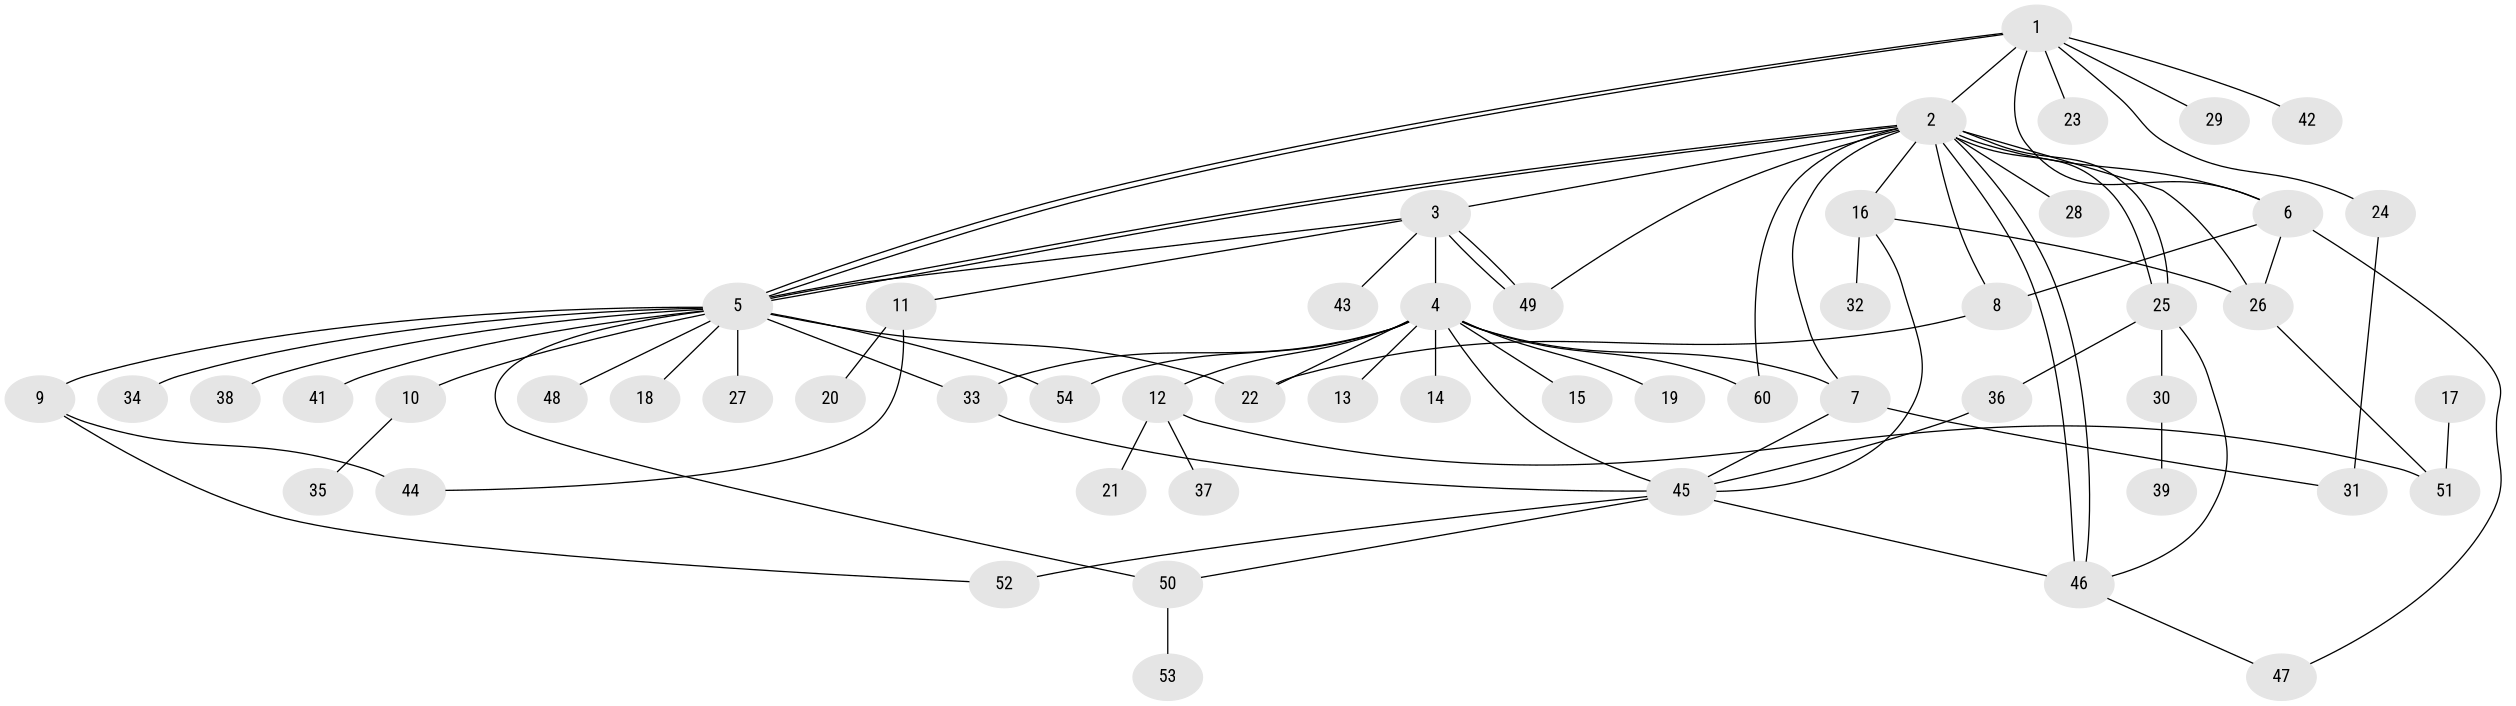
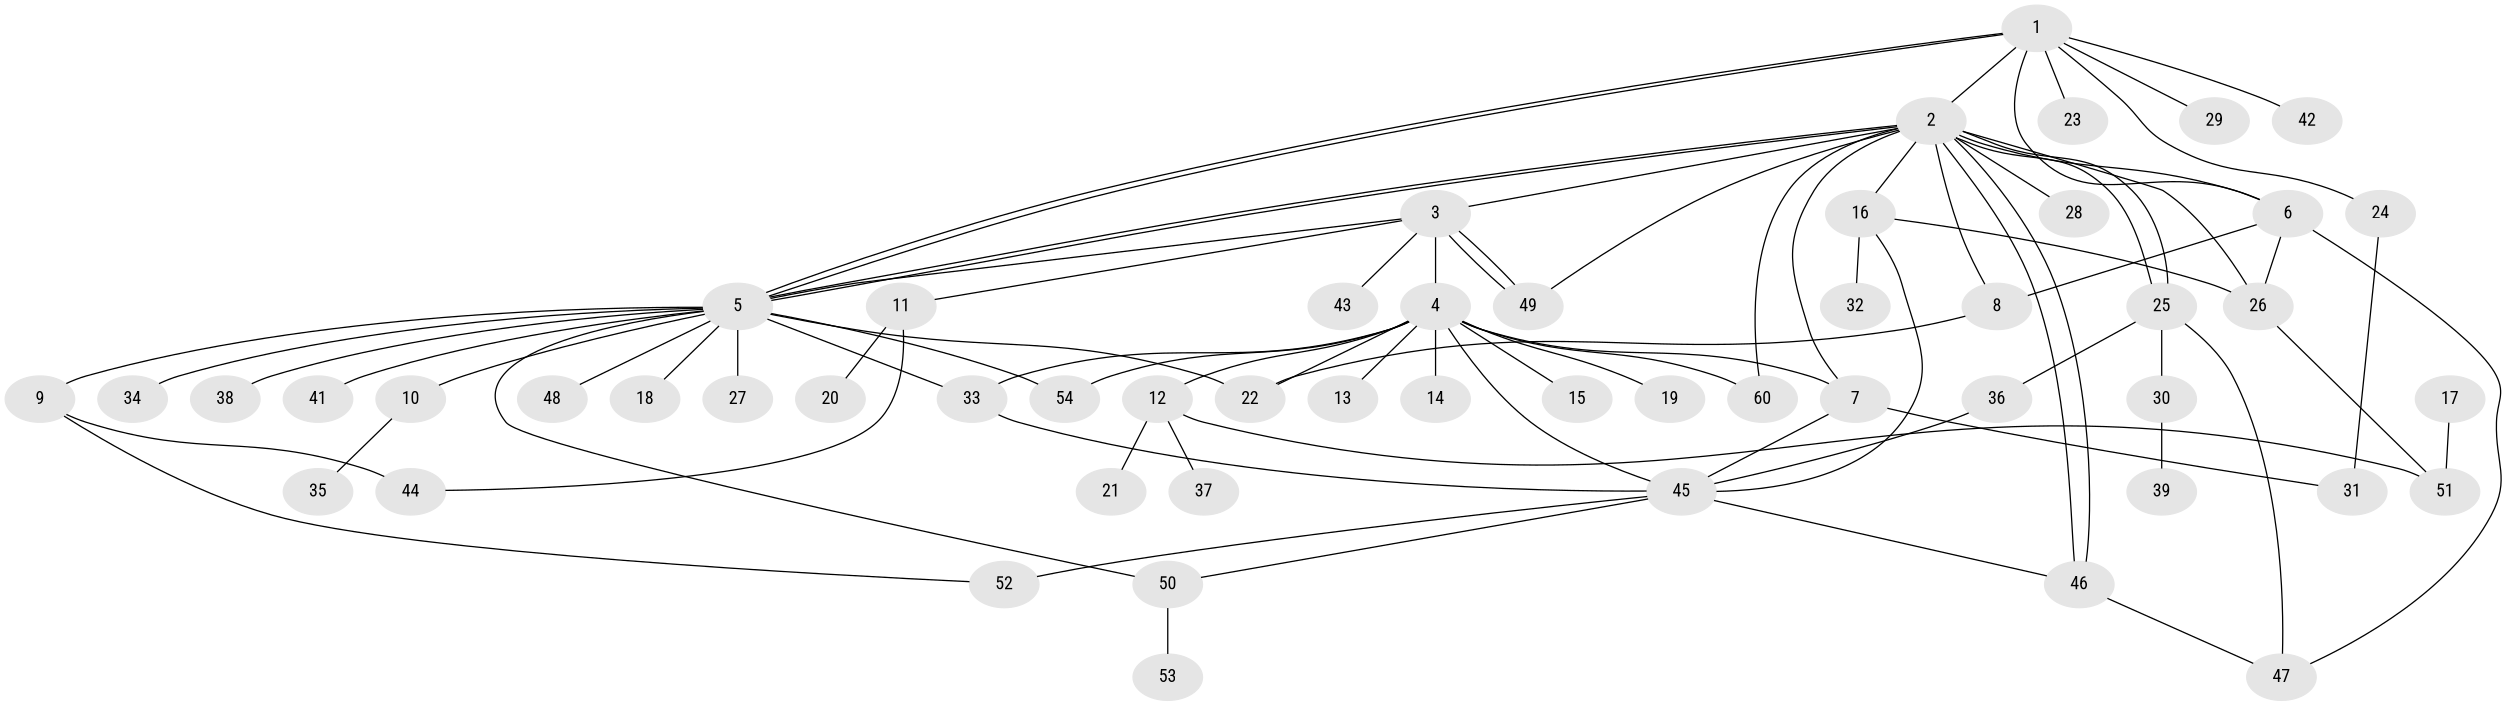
(2223, 483) -> (2265, 468)
